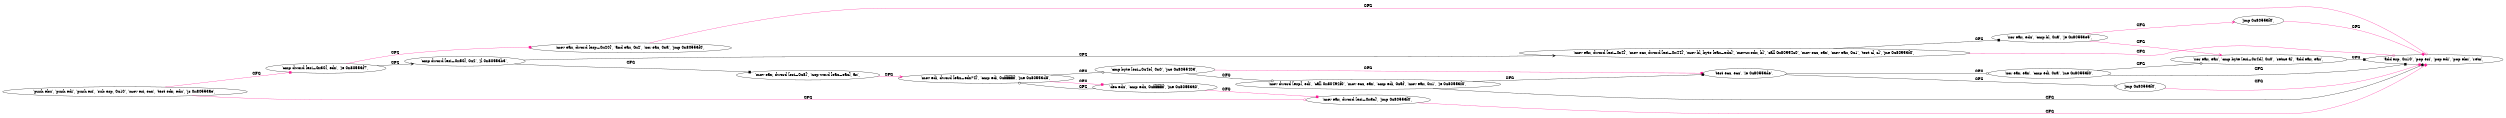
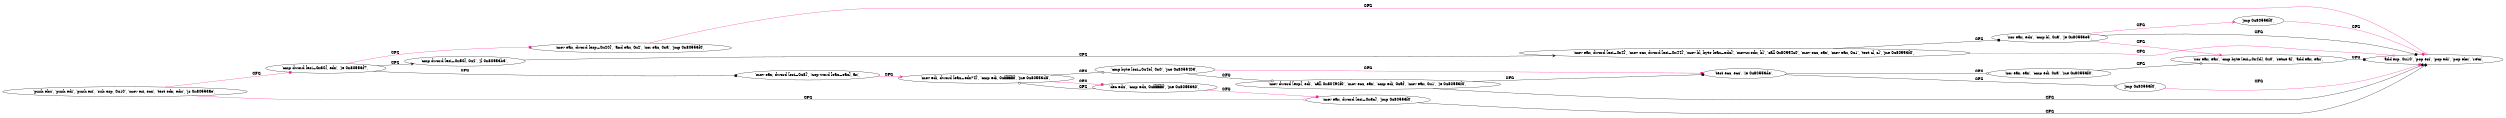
(631, 68) -> (554, 75)
(2256, 75) -> (2259, 36)
(1926, 114) -> (1926, 114)
